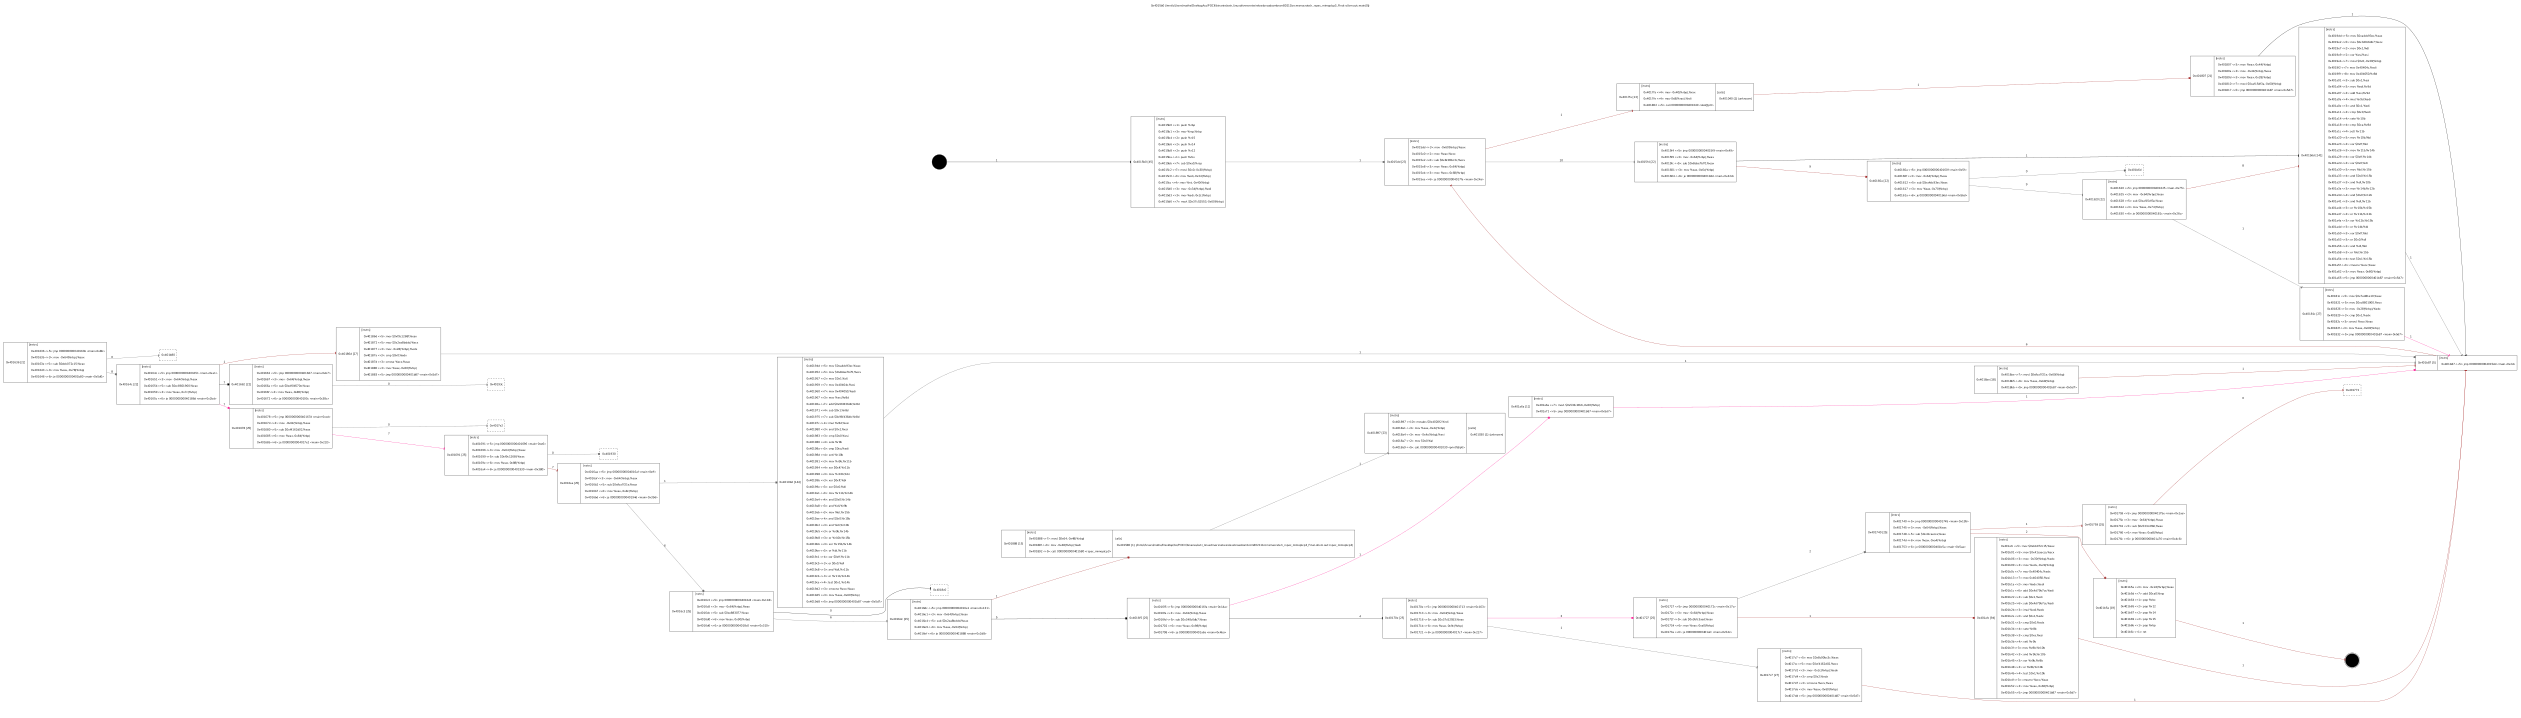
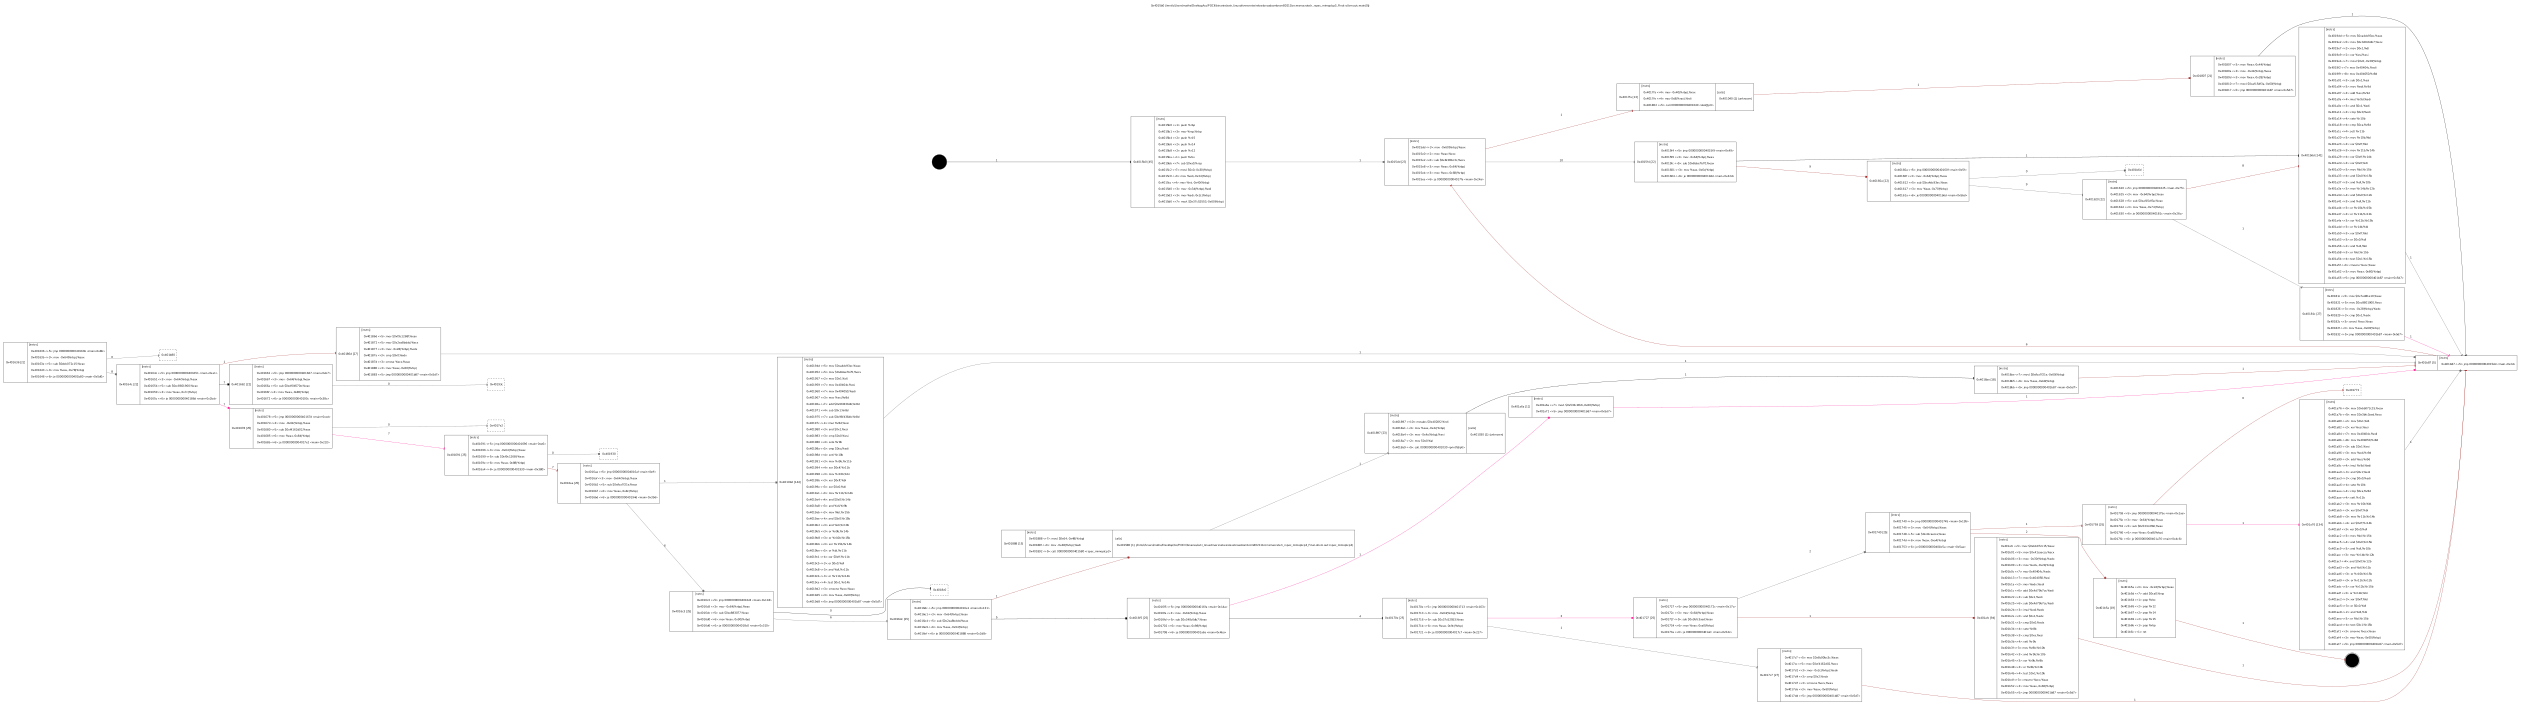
none -> (1717, 377)
none -> (2352, 525)
